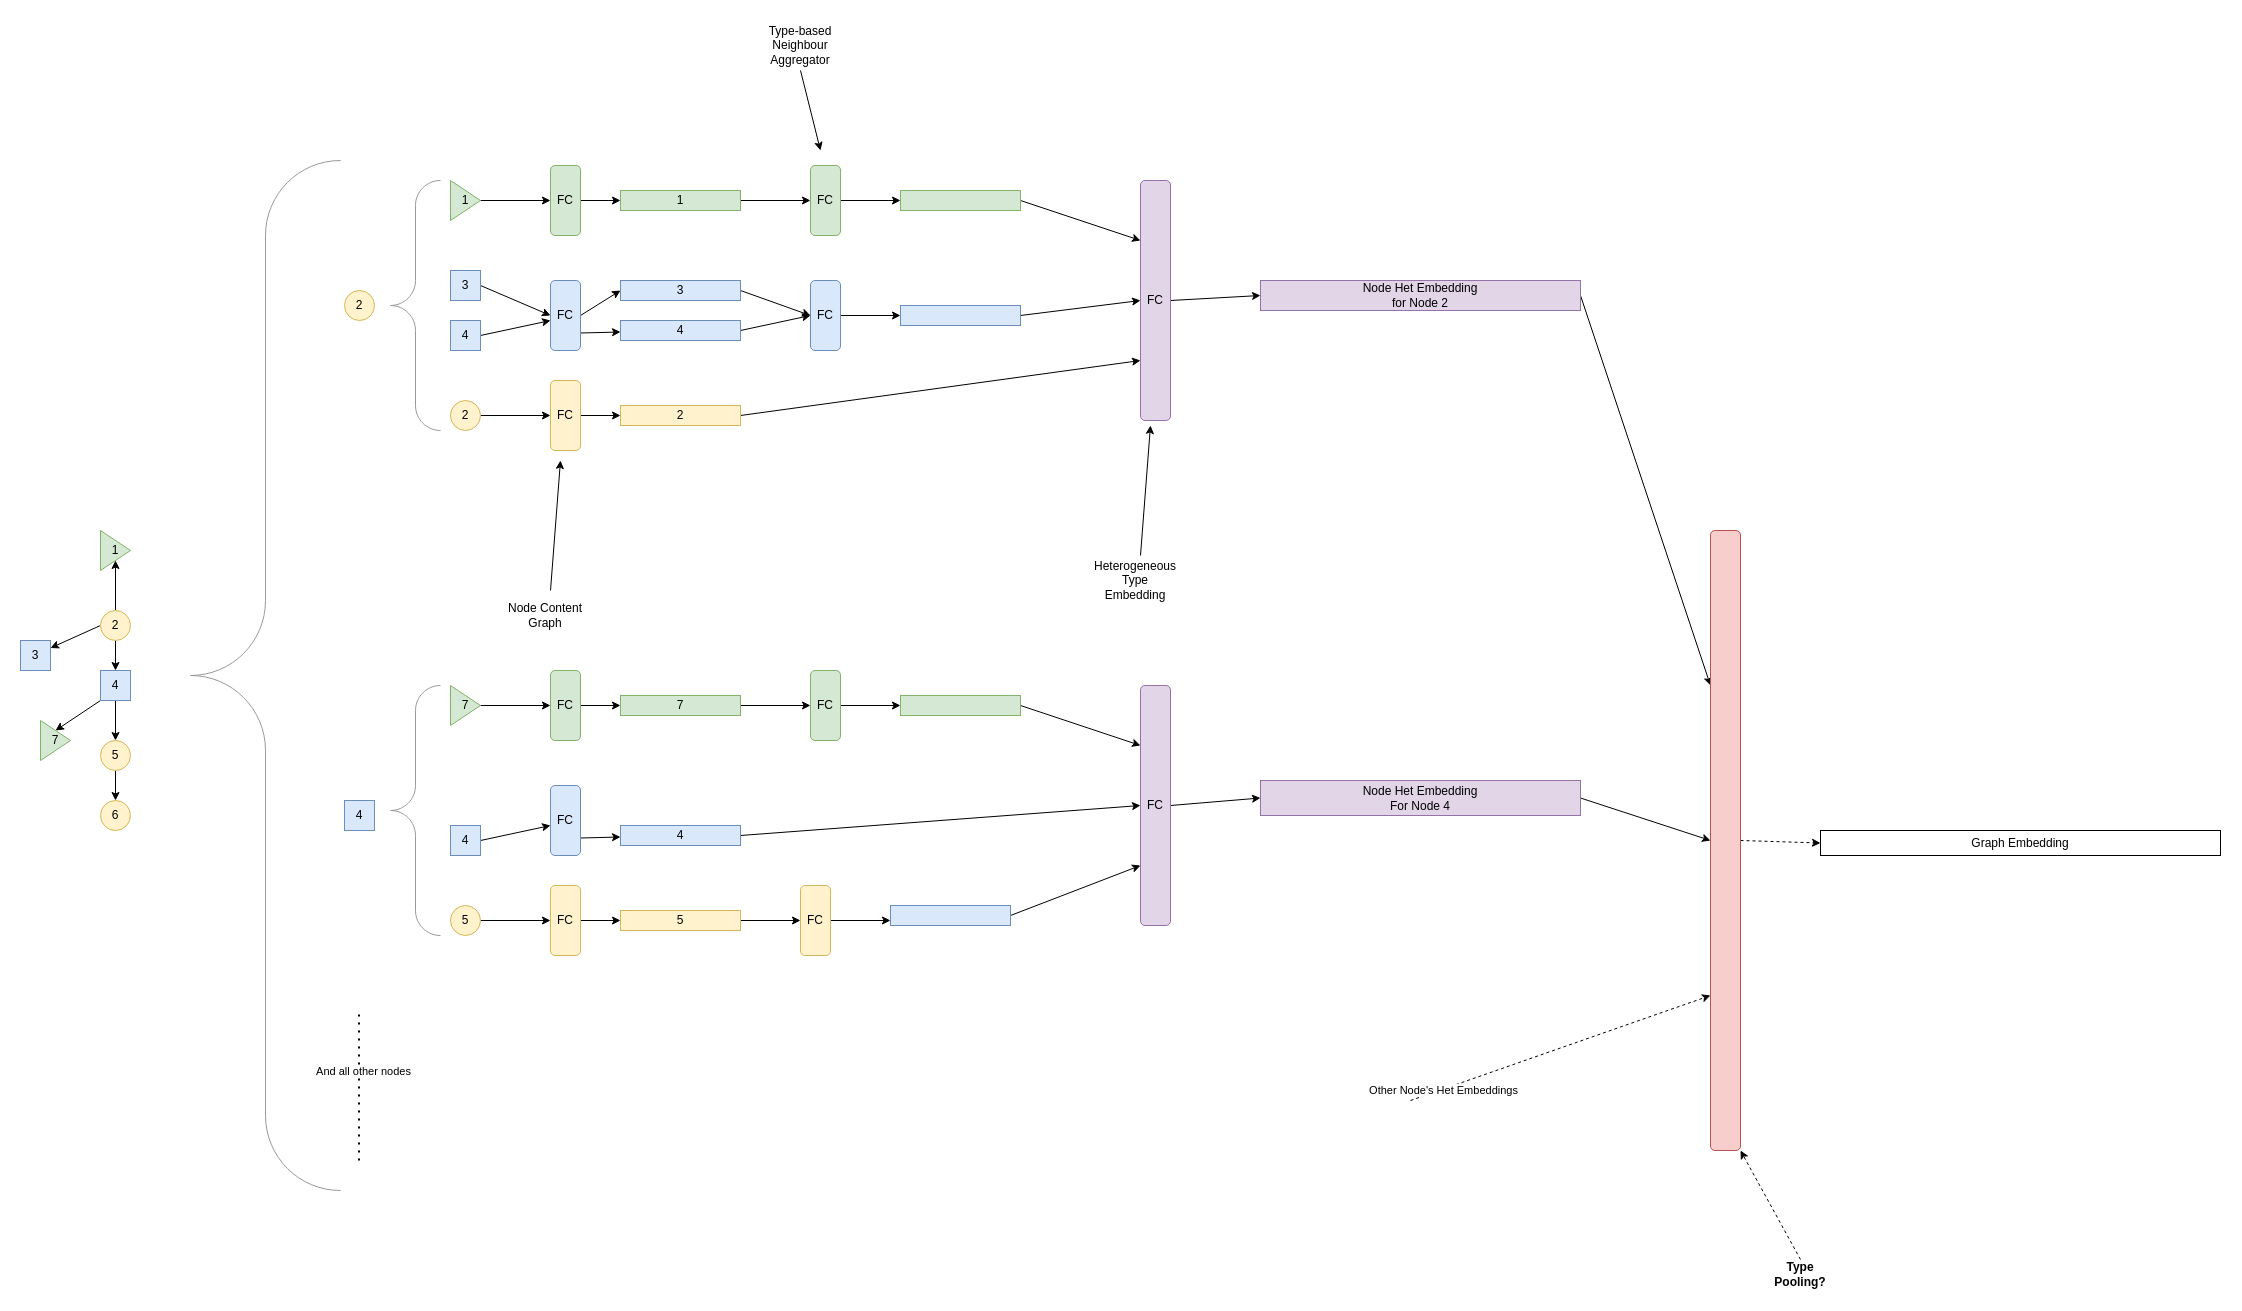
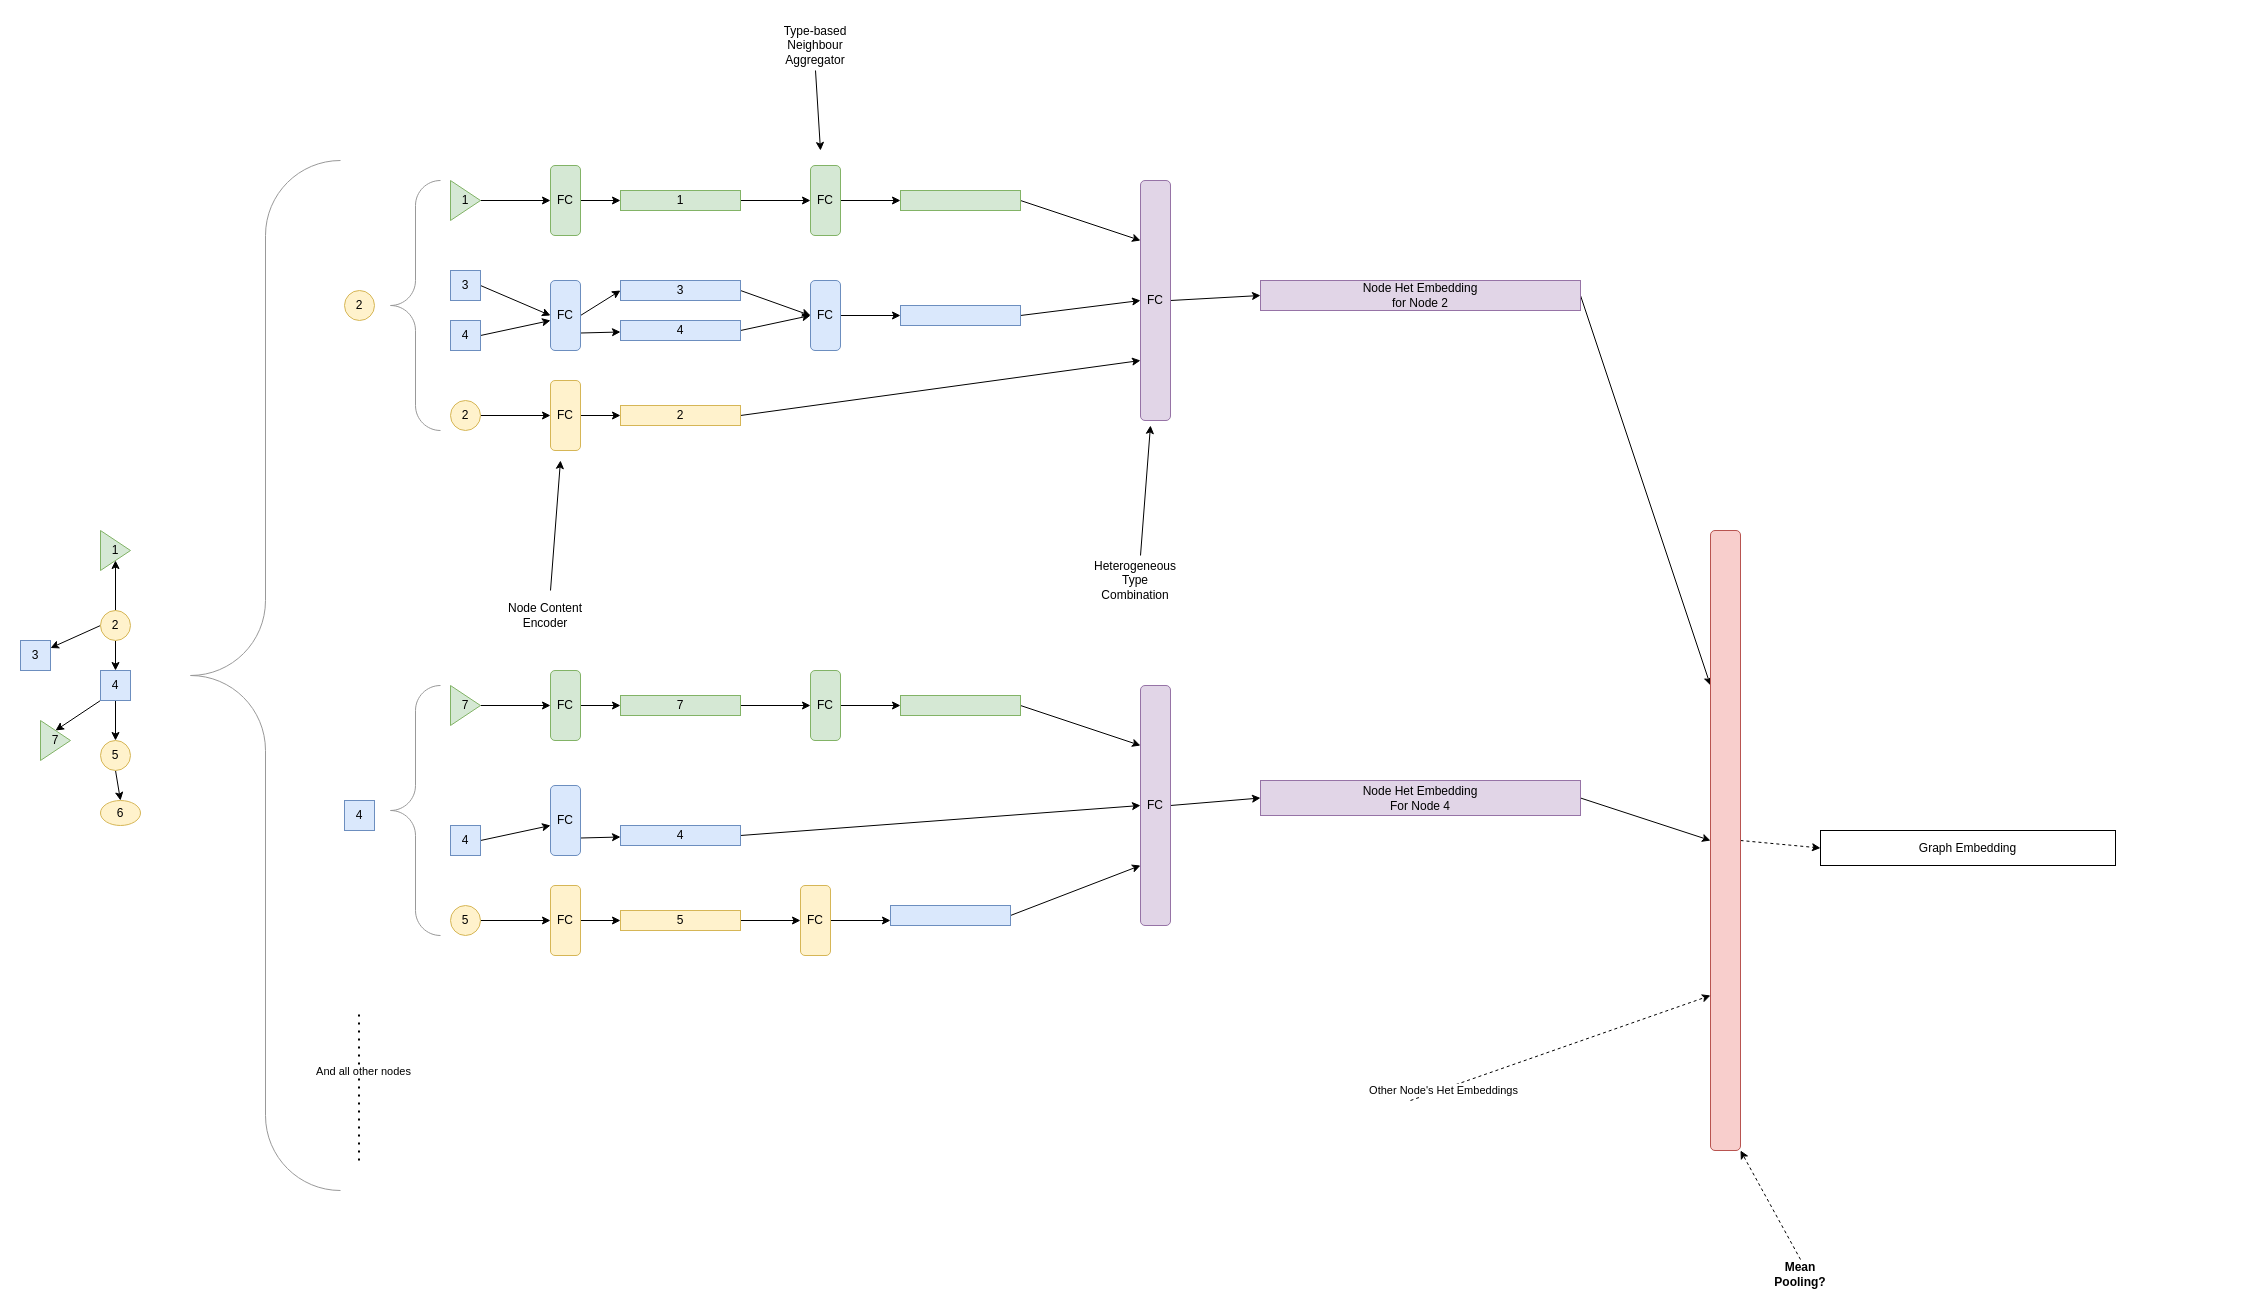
(801, 46) -> (816, 46)
(1136, 581) -> (1136, 581)
(546, 616) -> (546, 616)
(116, 816) -> (121, 813)
(2021, 843) -> (1968, 848)
(1801, 1275) -> (1801, 1275)
